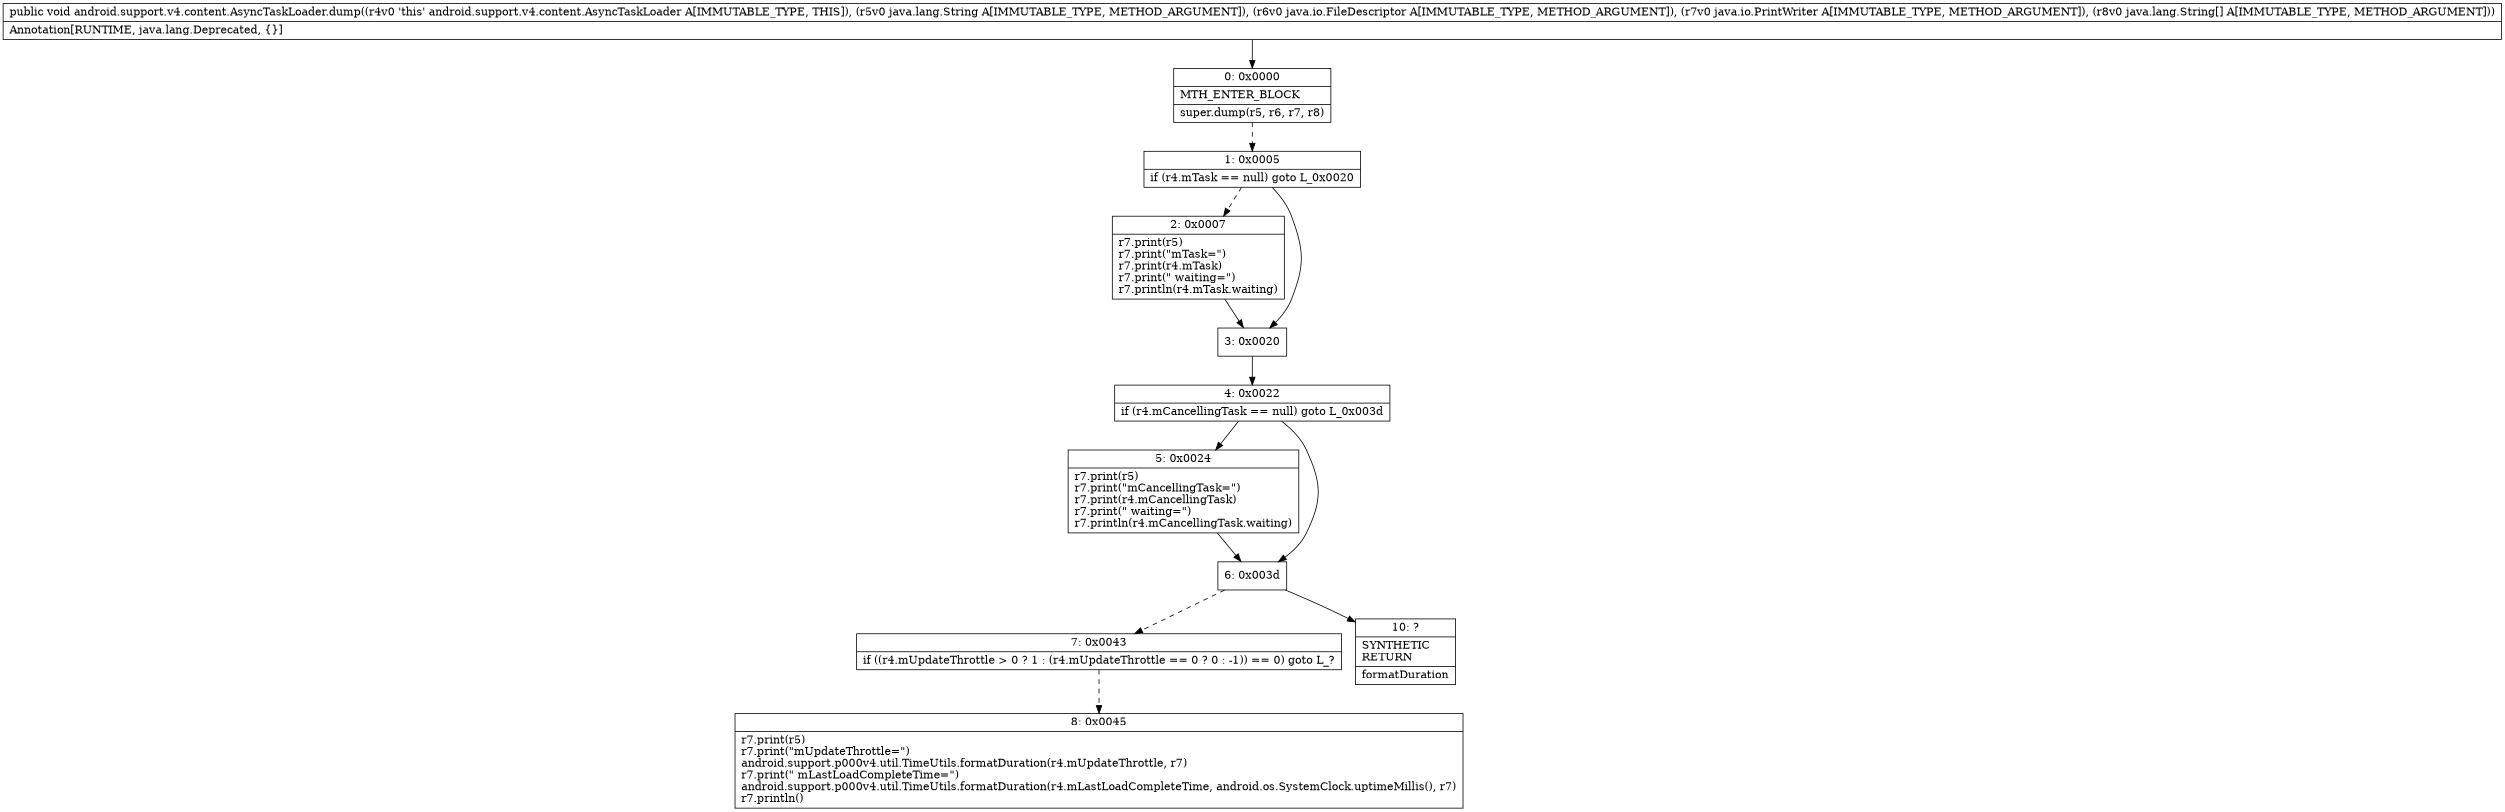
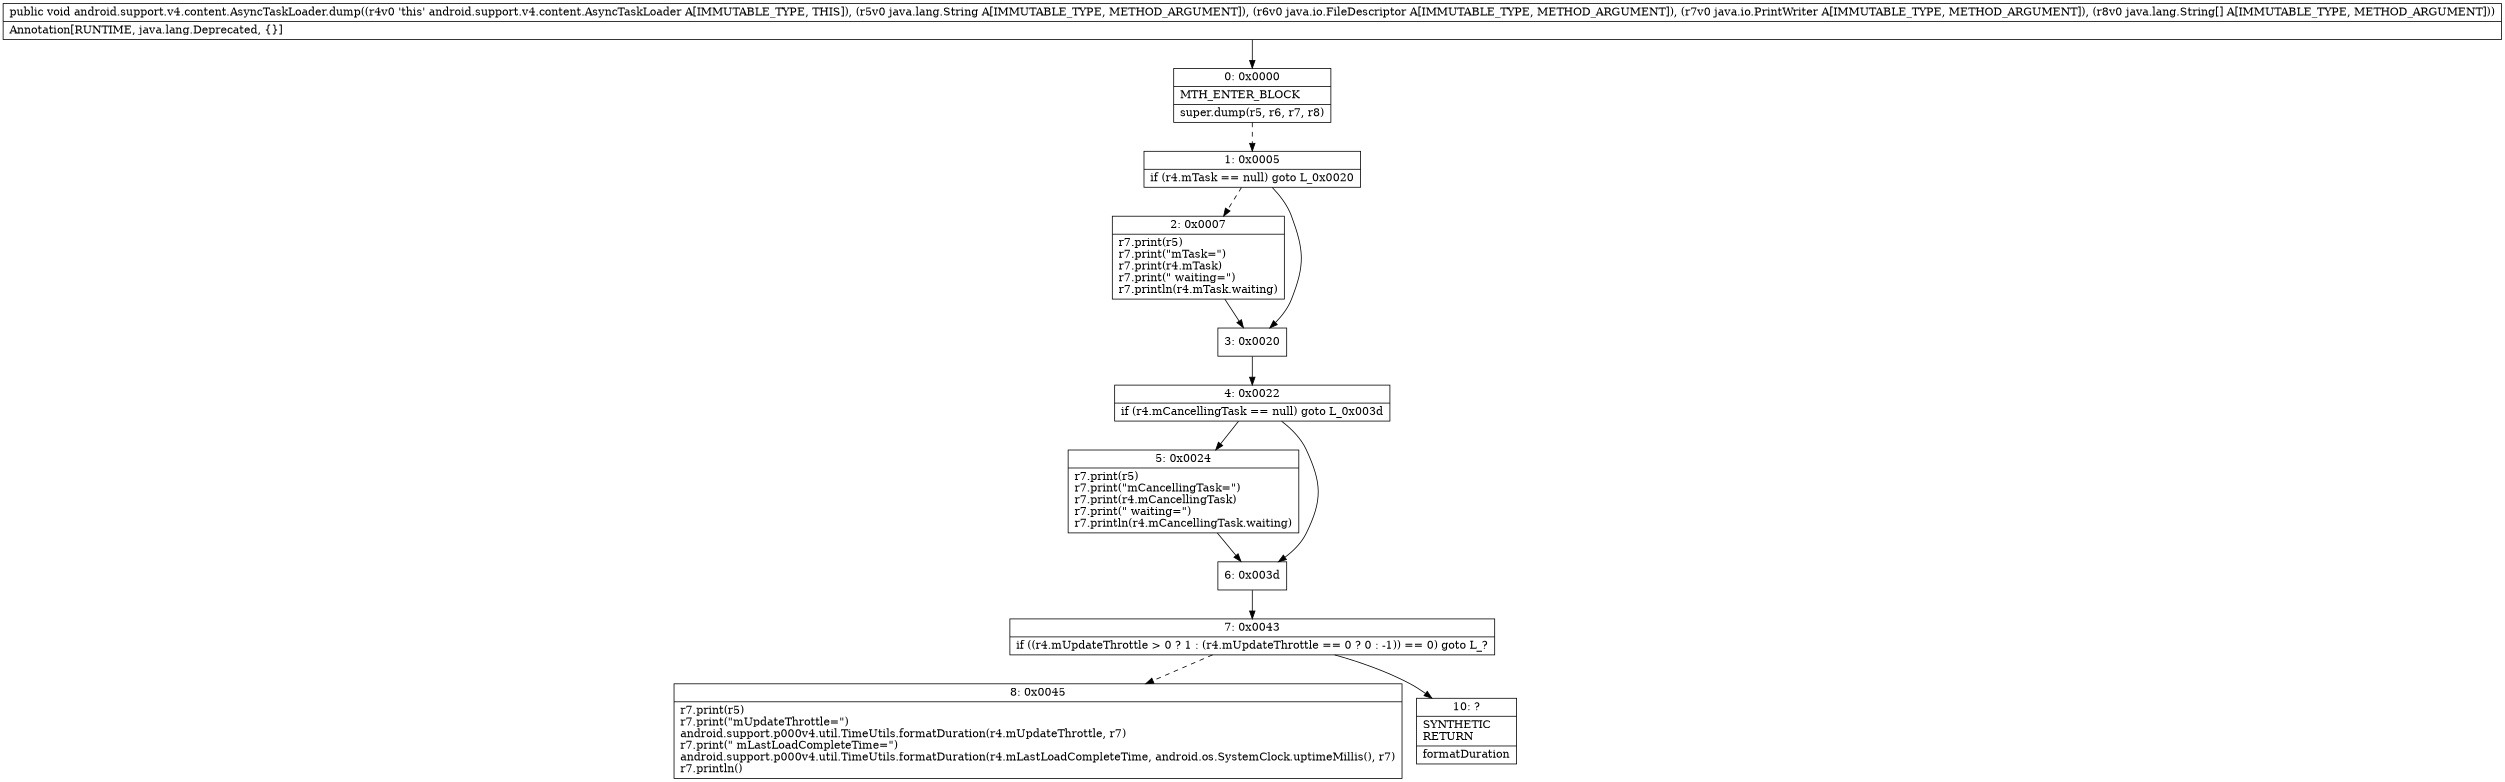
(1317, 604) -> (1382, 671)
(1183, 610) -> (1252, 601)
